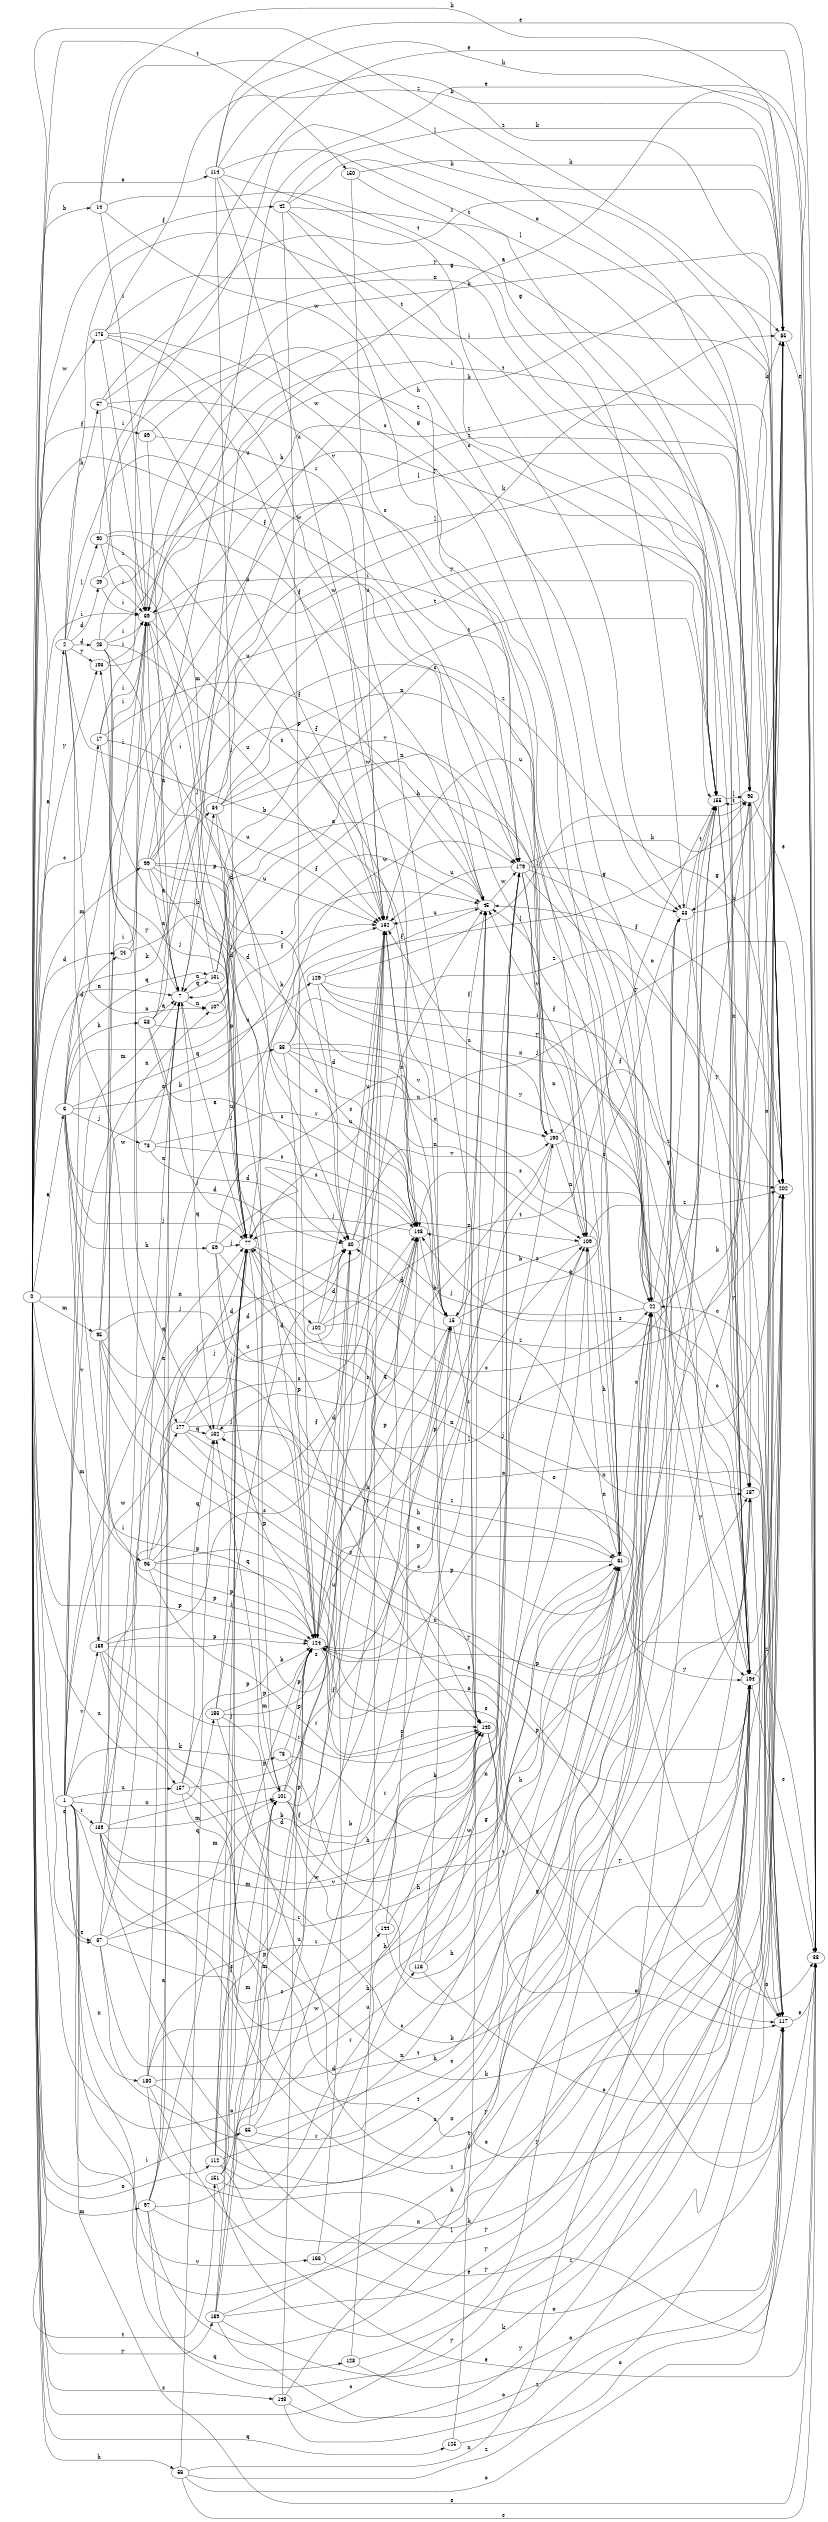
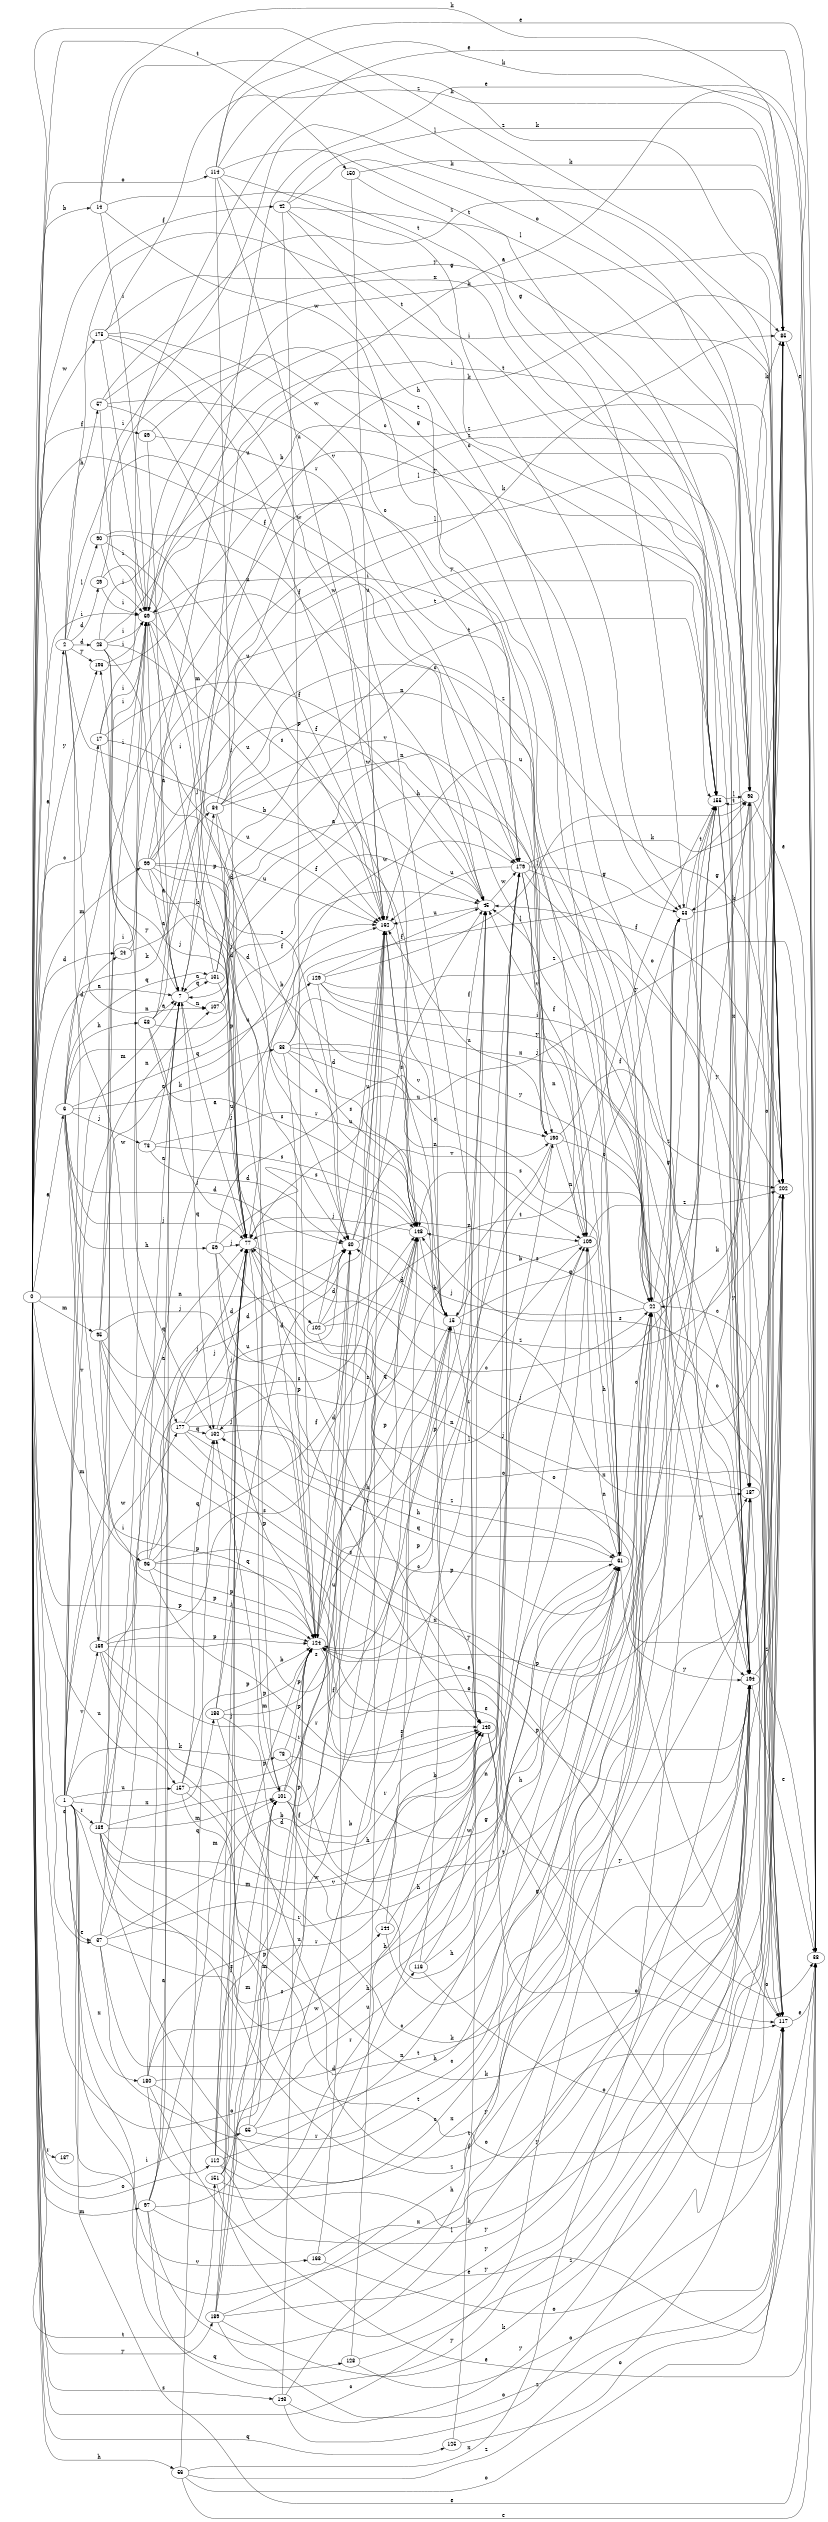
none -> (65, 2158)
